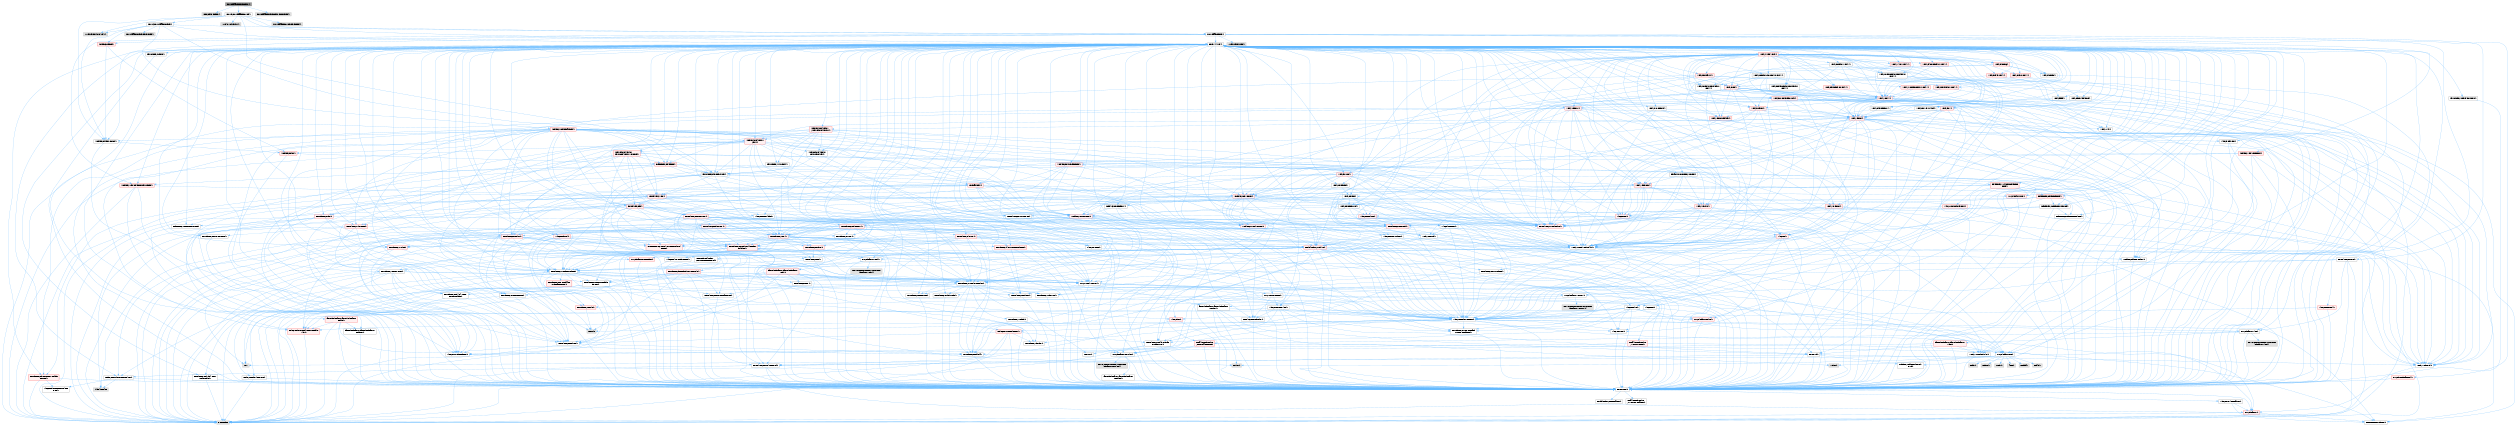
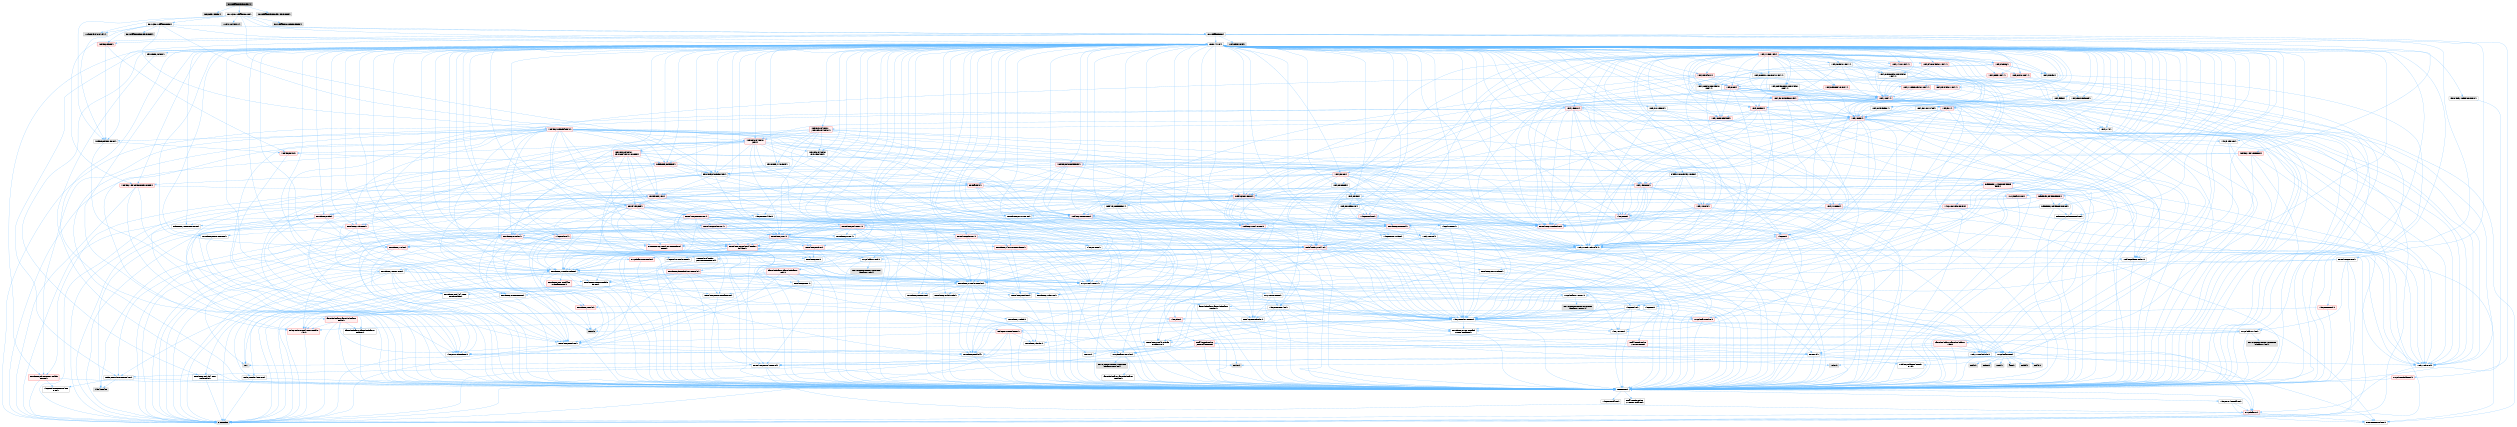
(1609, 402) -> (1611, 402)
